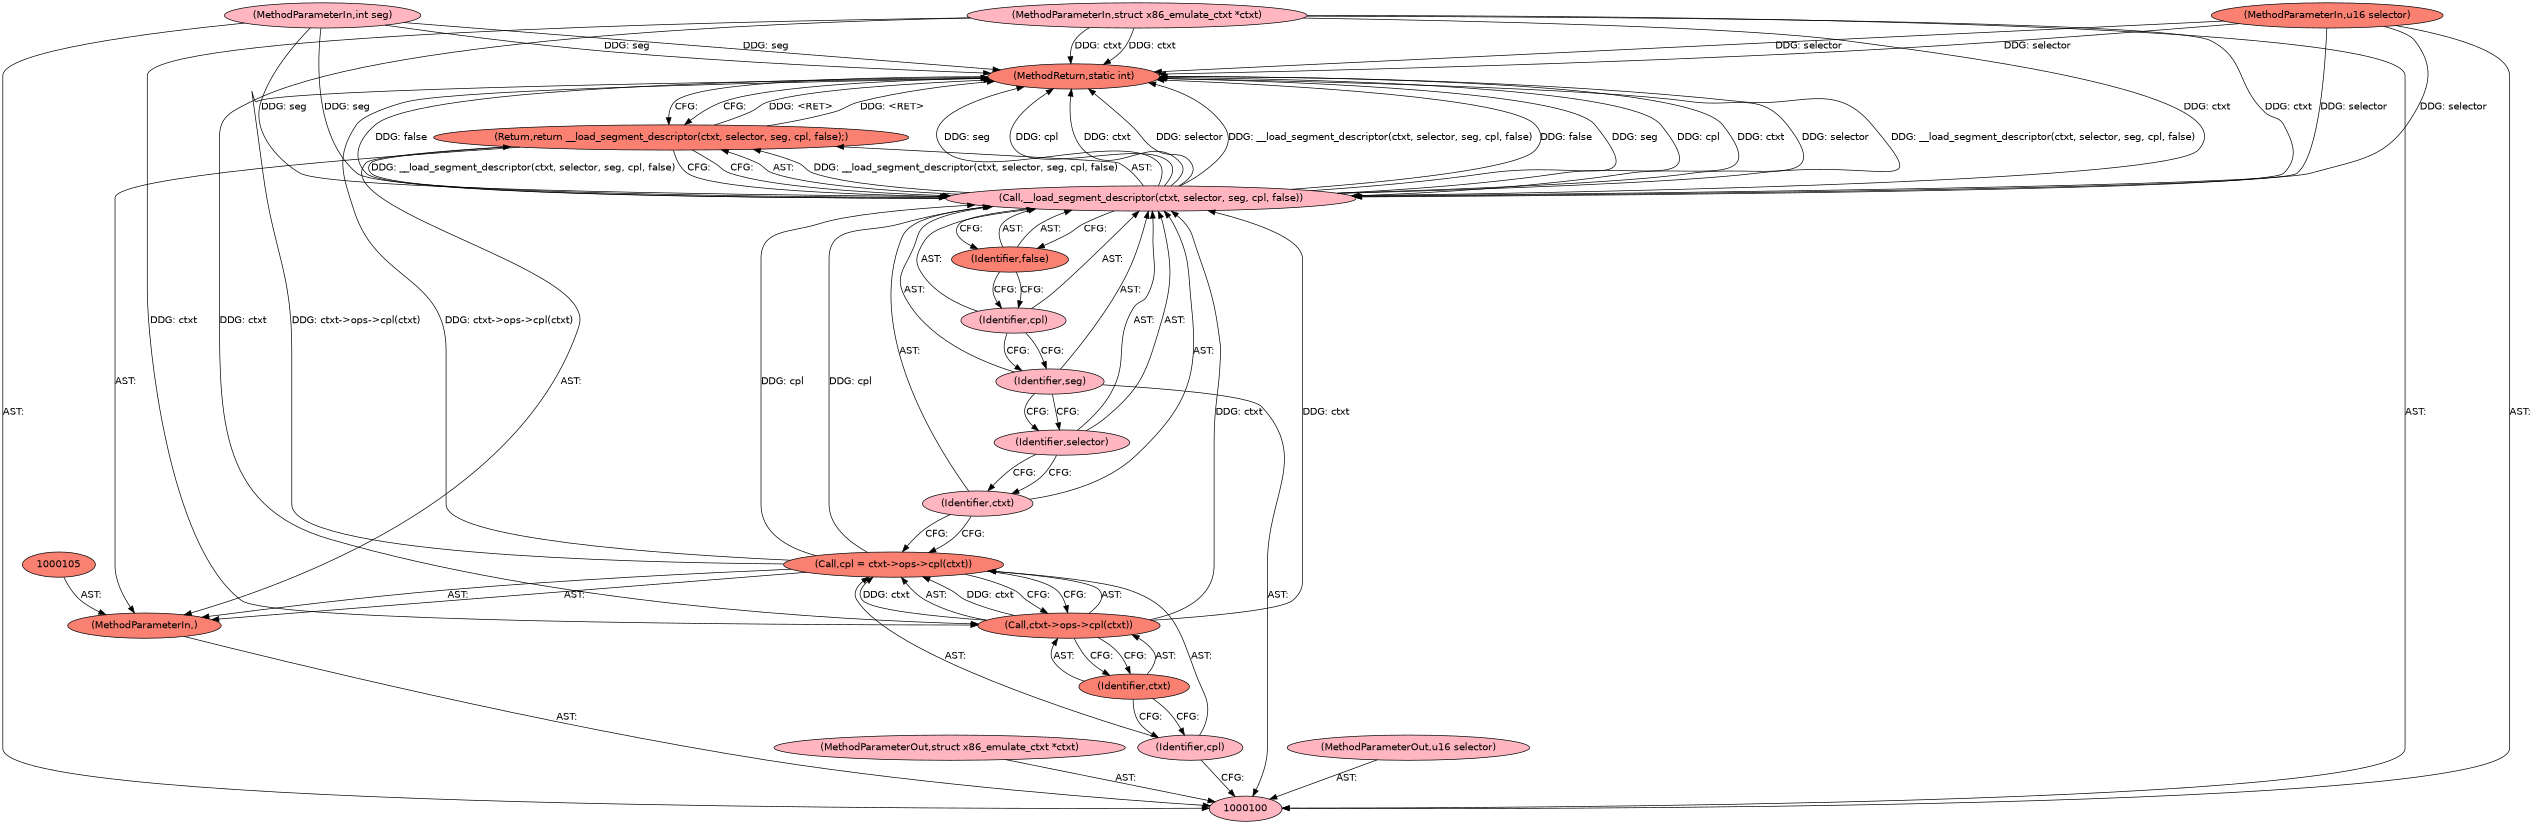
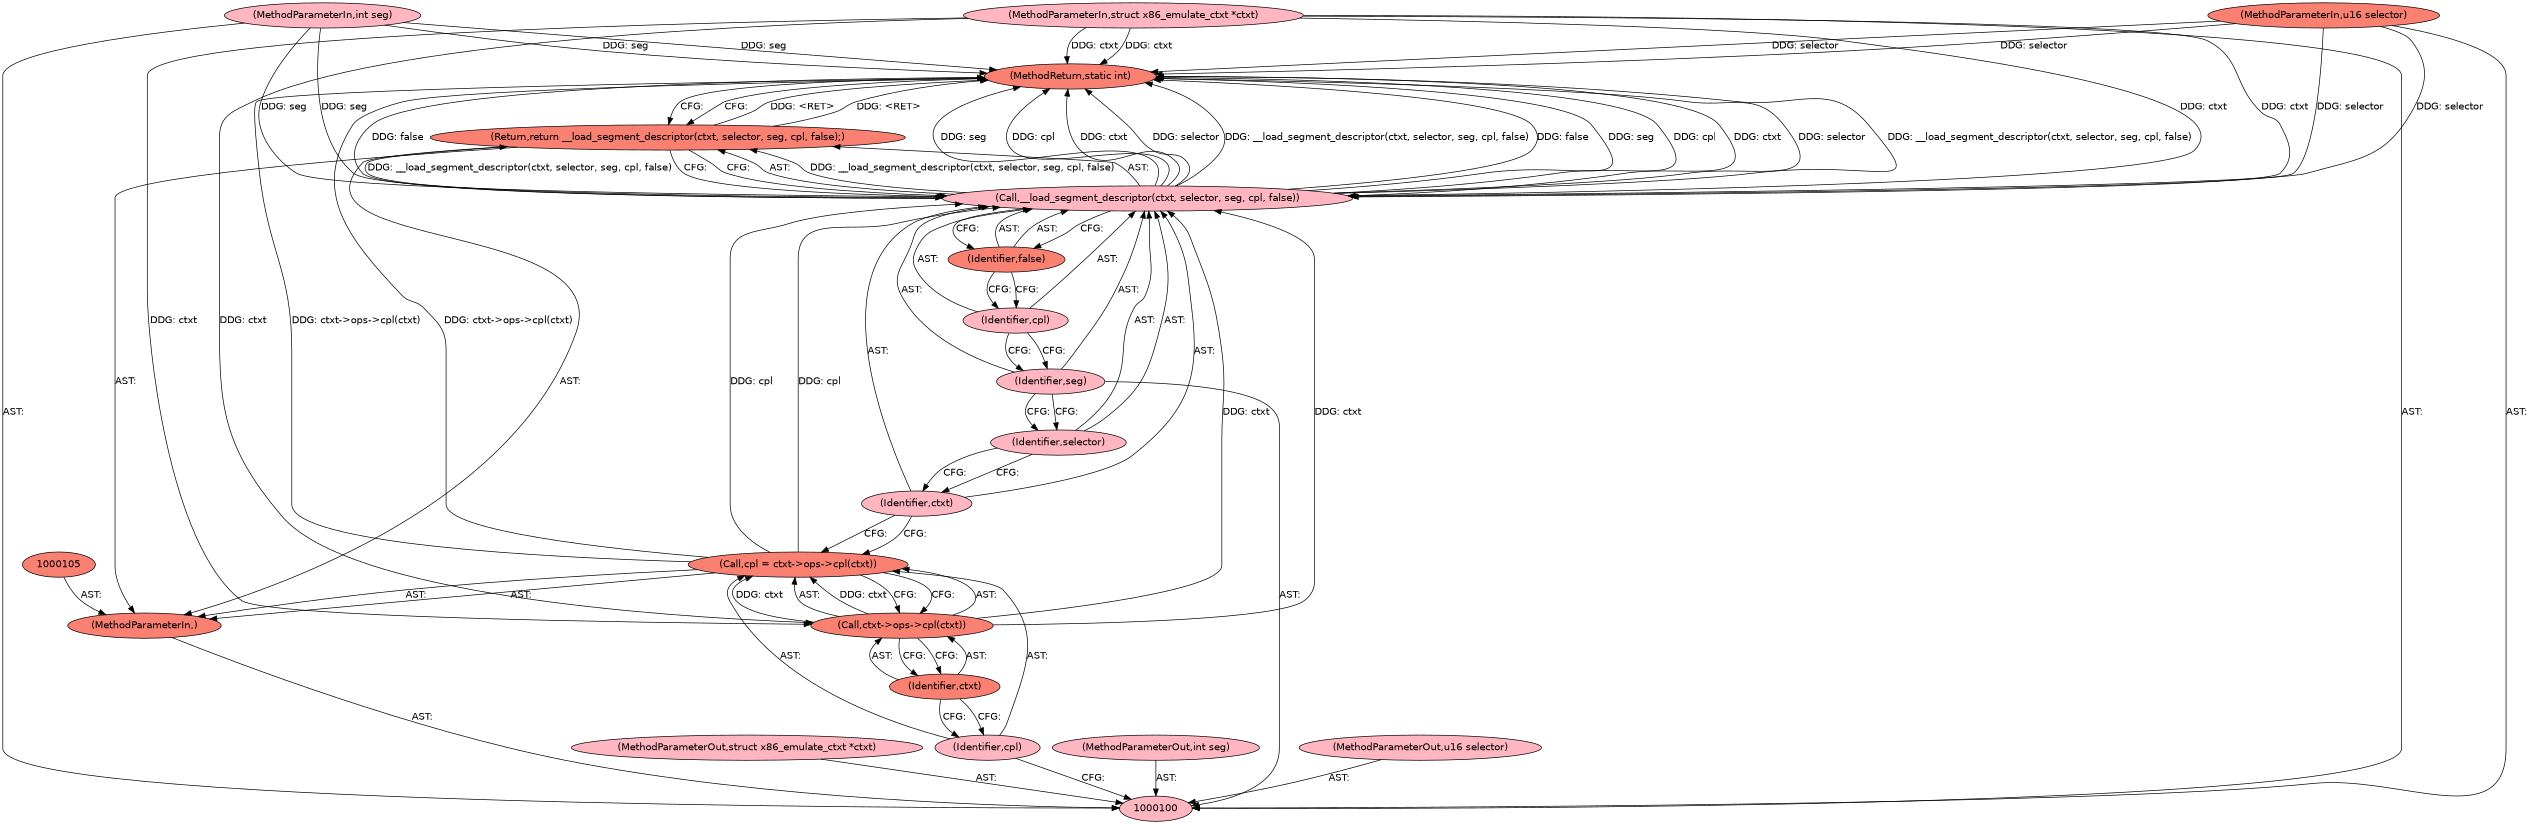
none -> (1156, 748)
